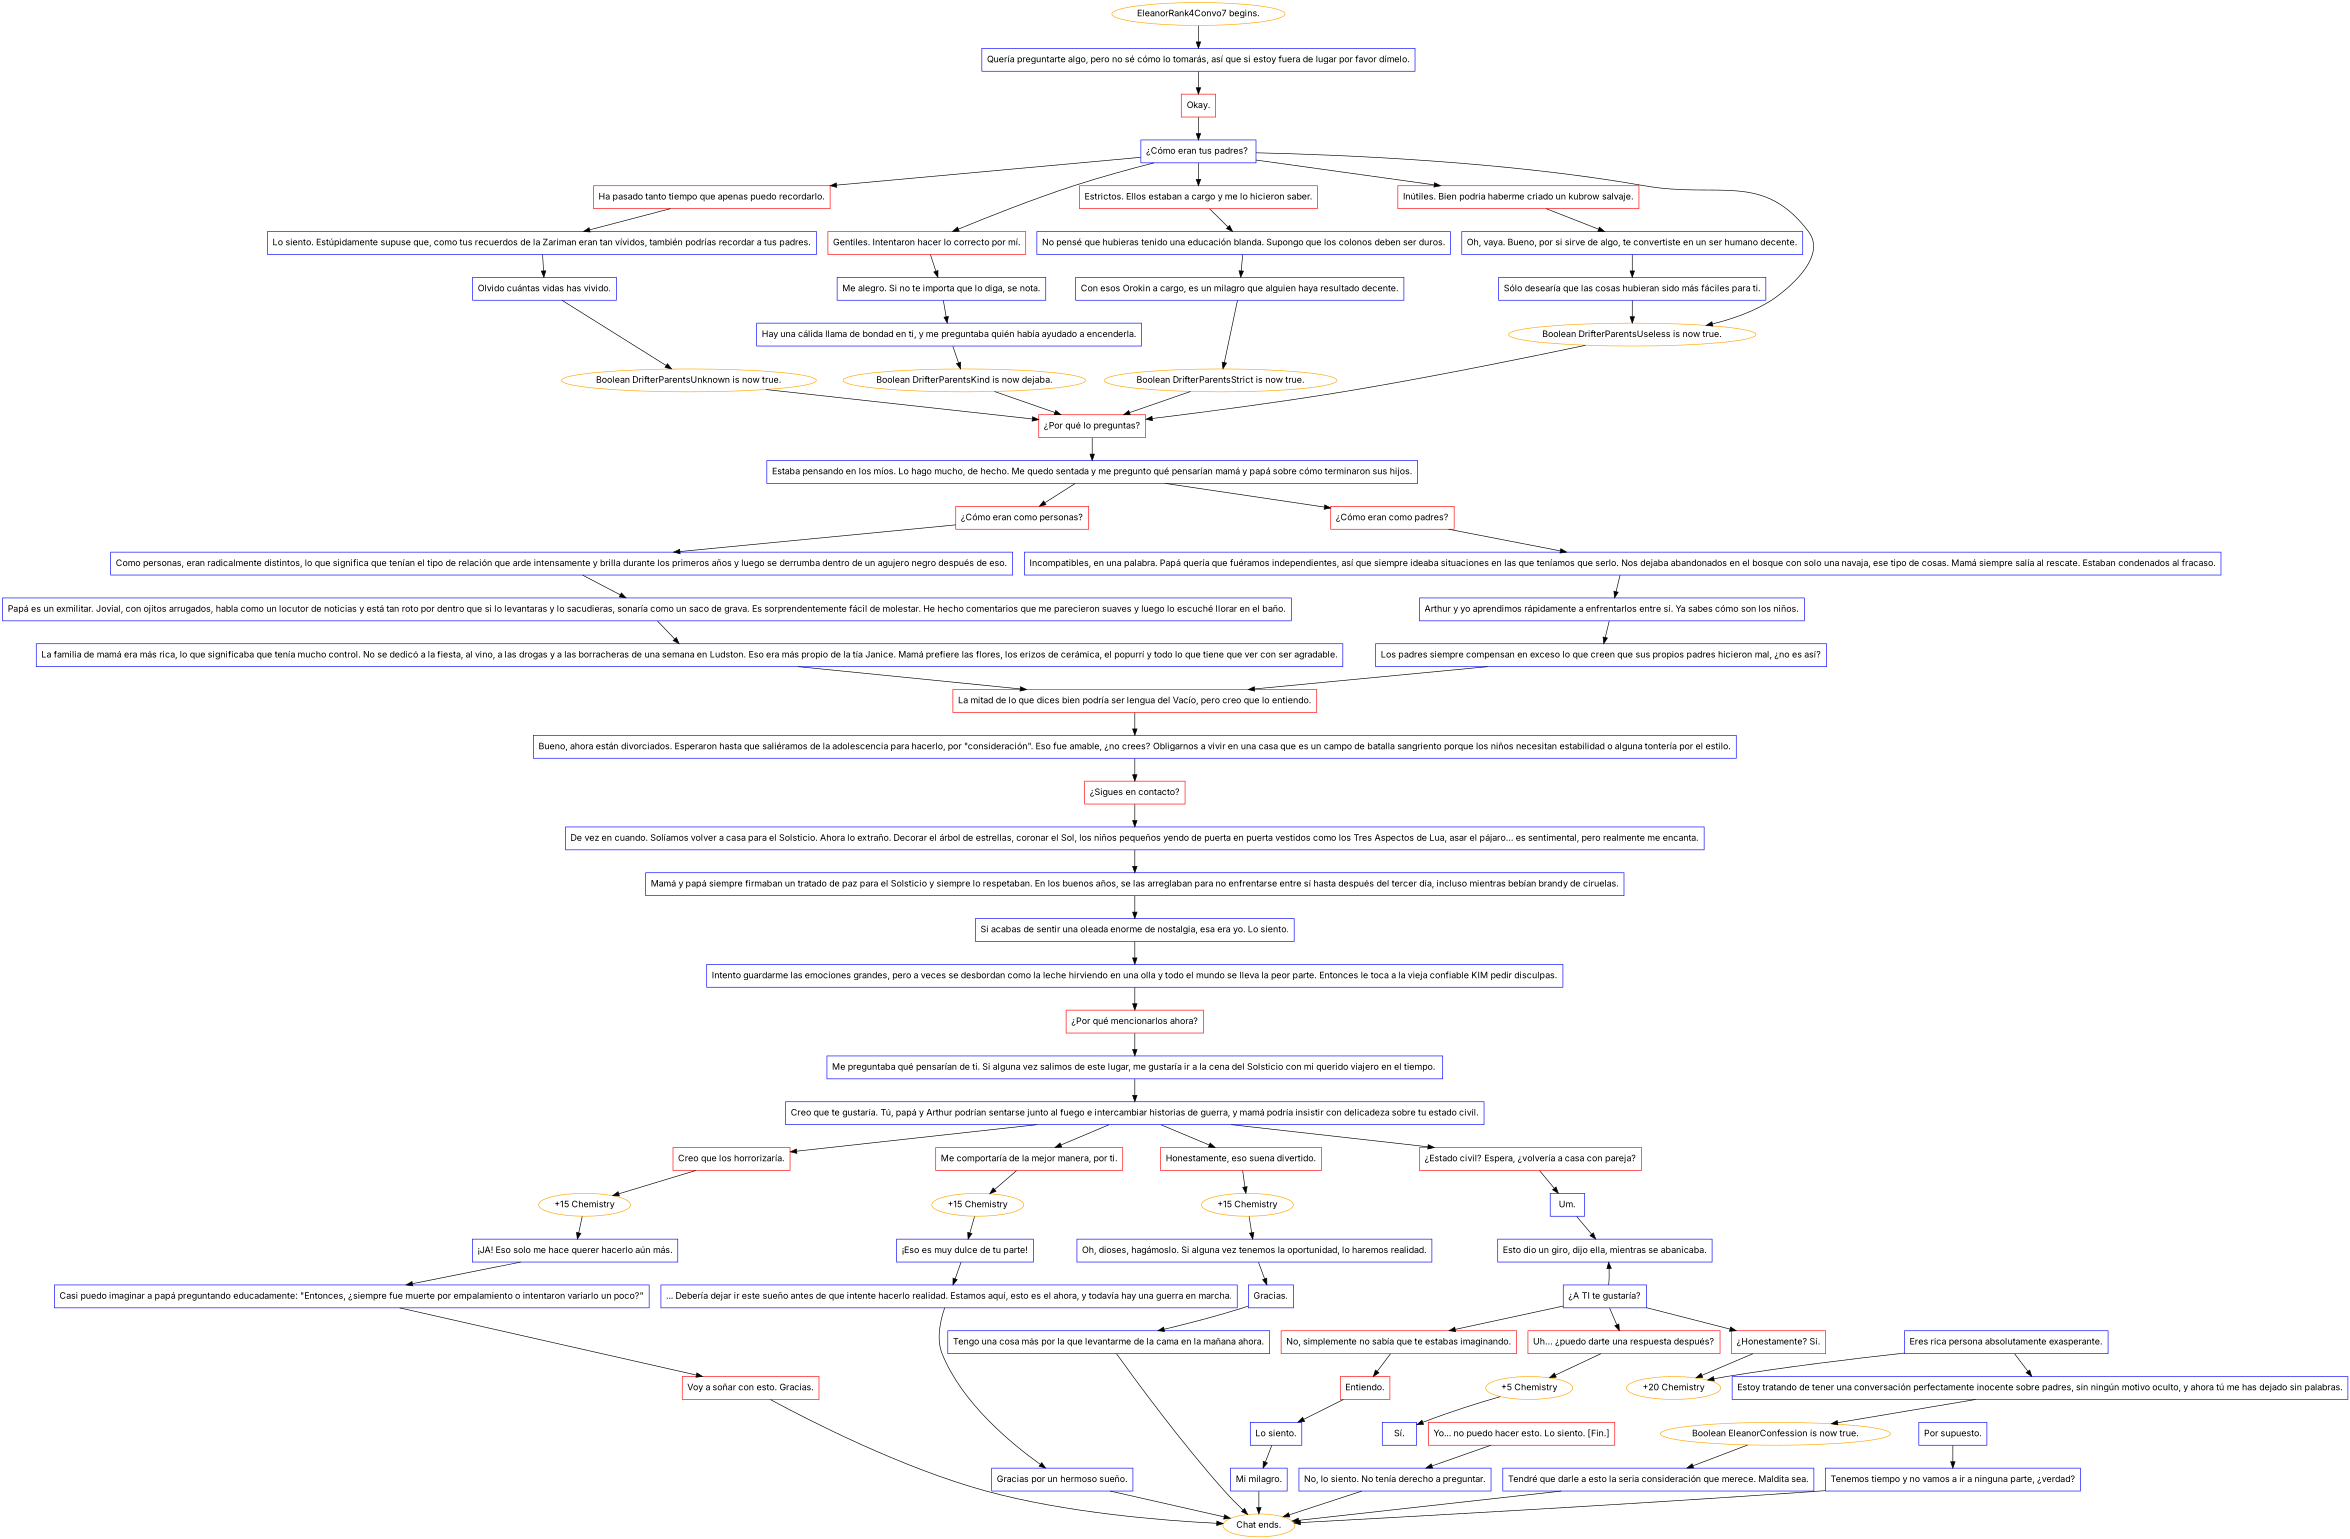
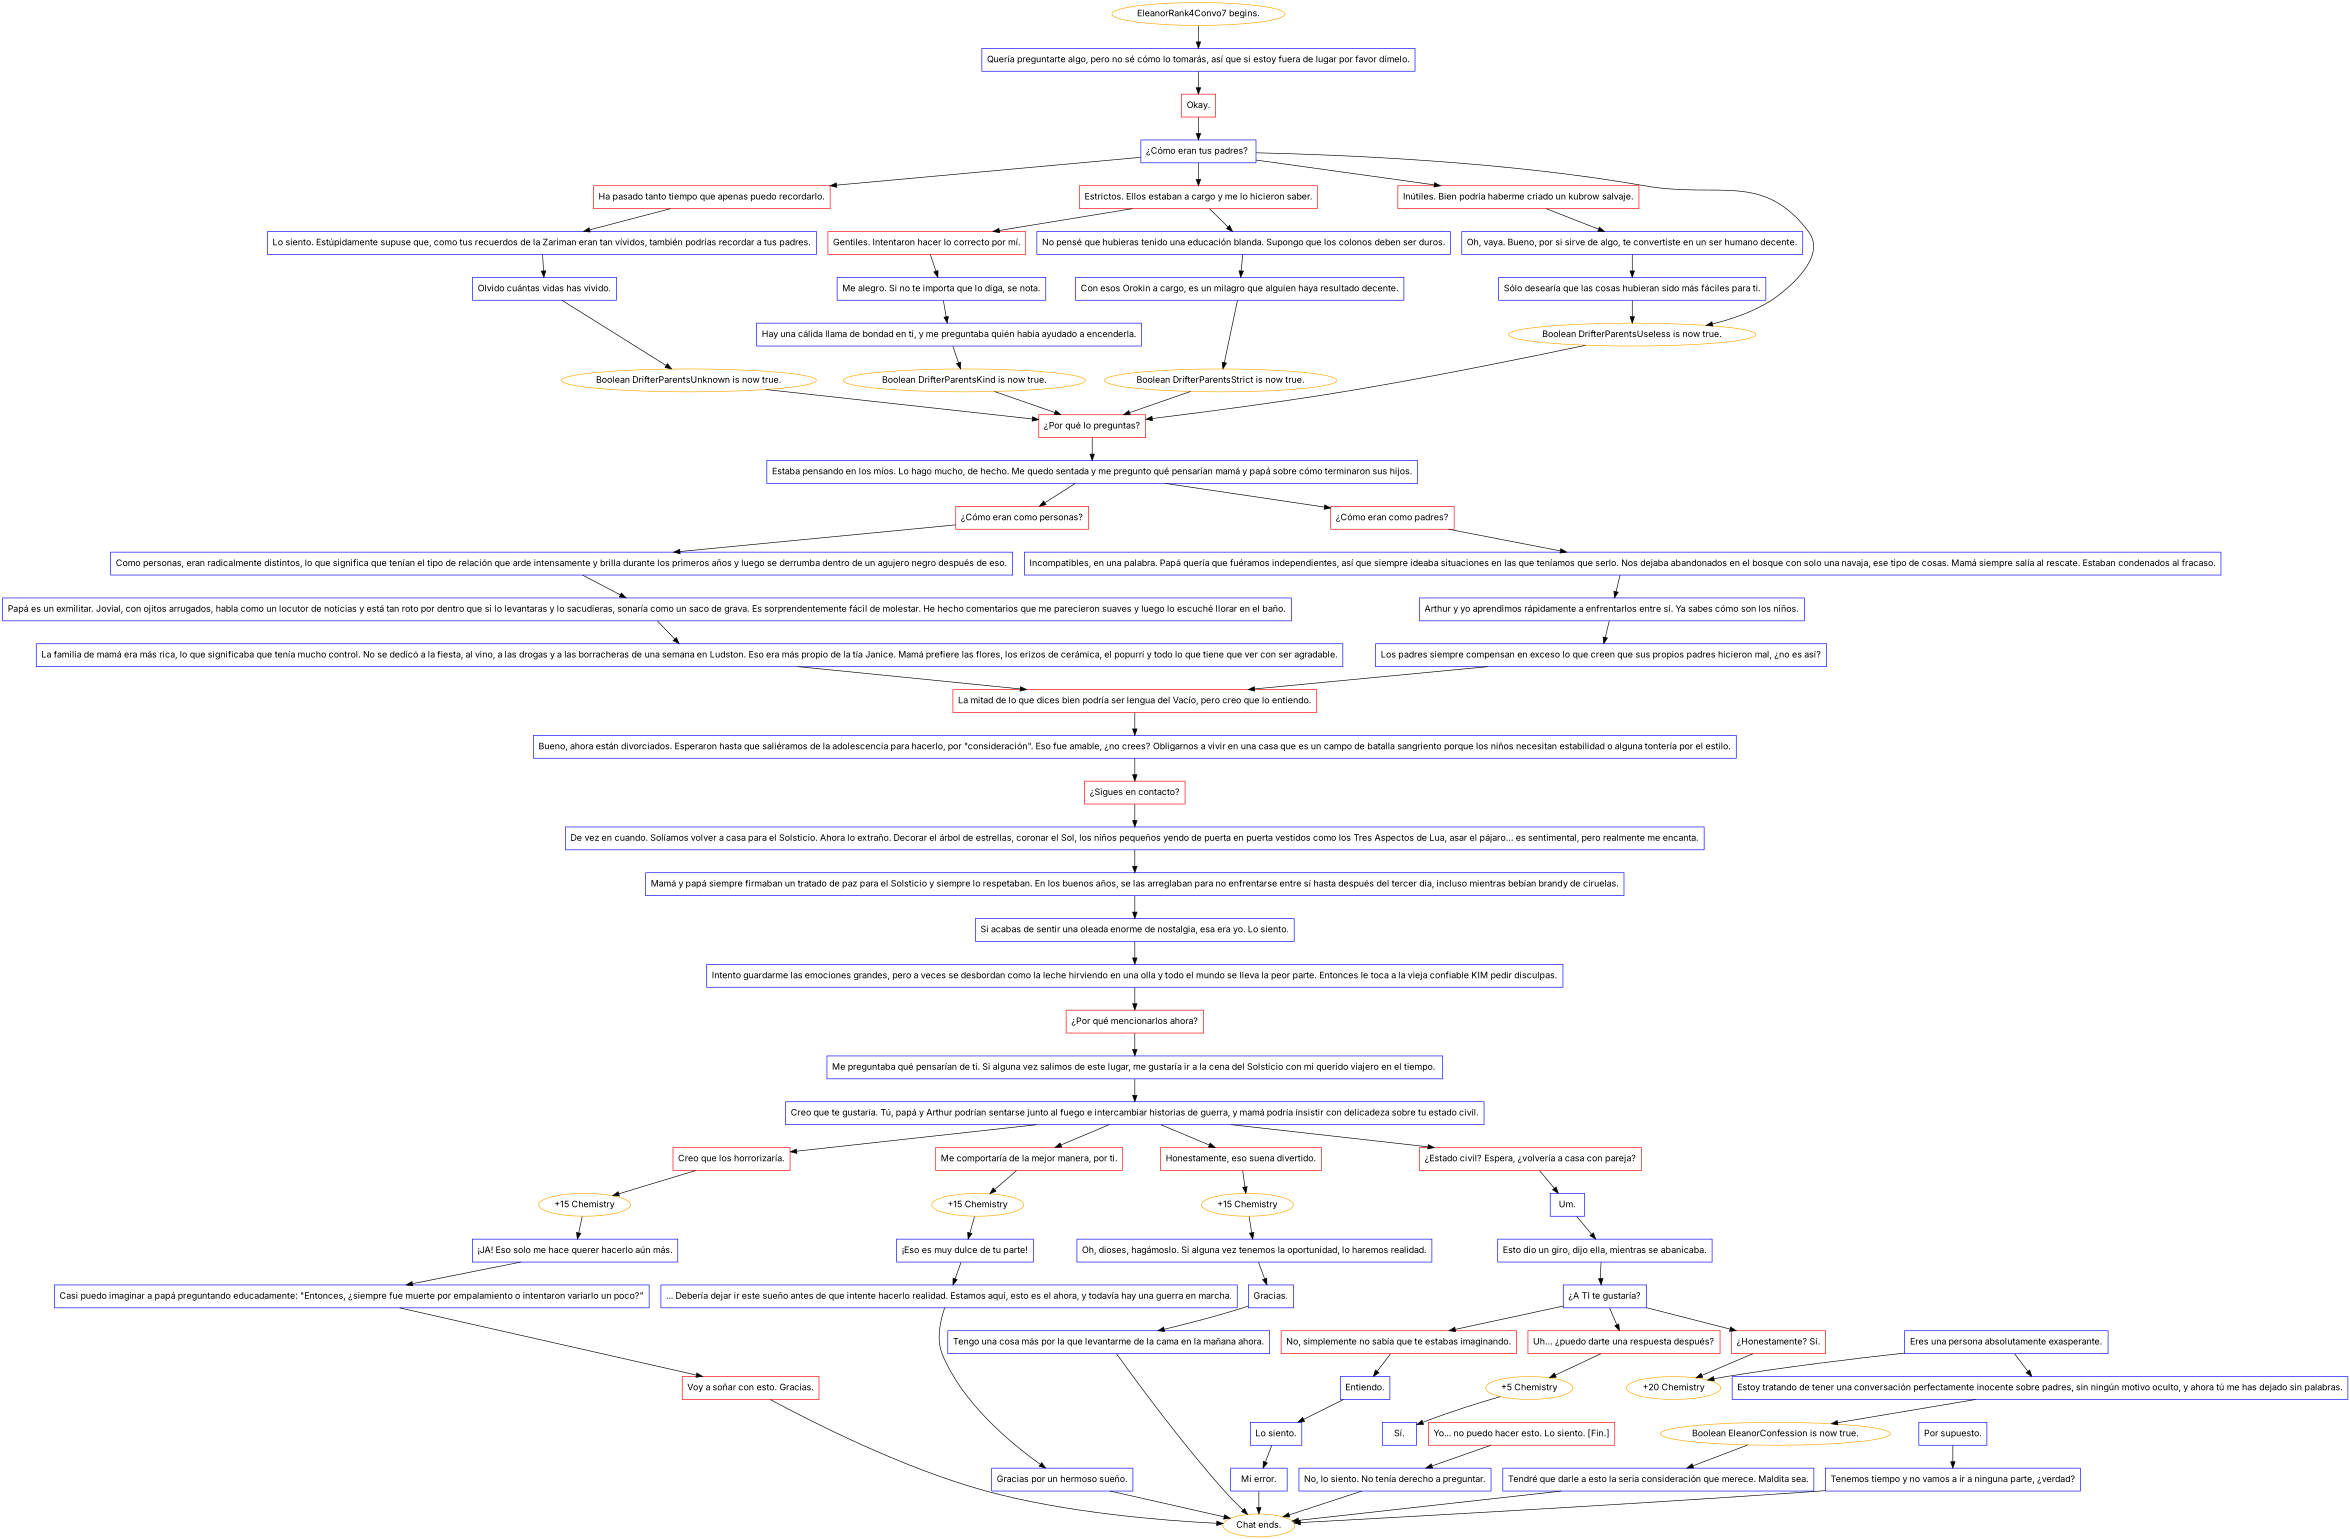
(1055, 192) -> (1066, 220)
(964, 380) -> (964, 380)
(1609, 1277) -> (1601, 1270)
(2006, 1342) -> (2006, 1342)
(1365, 1388) -> (1365, 1388)
(1259, 1480) -> (1259, 1480)
